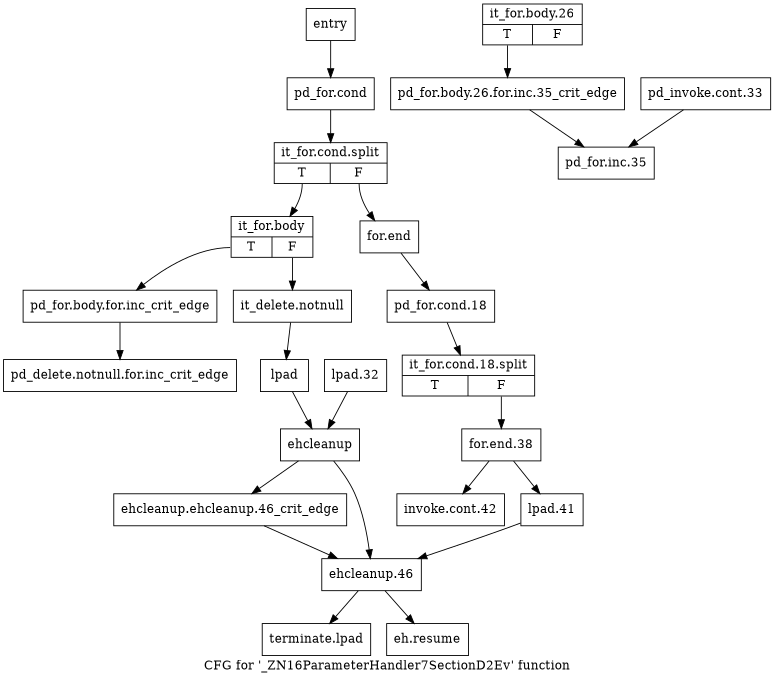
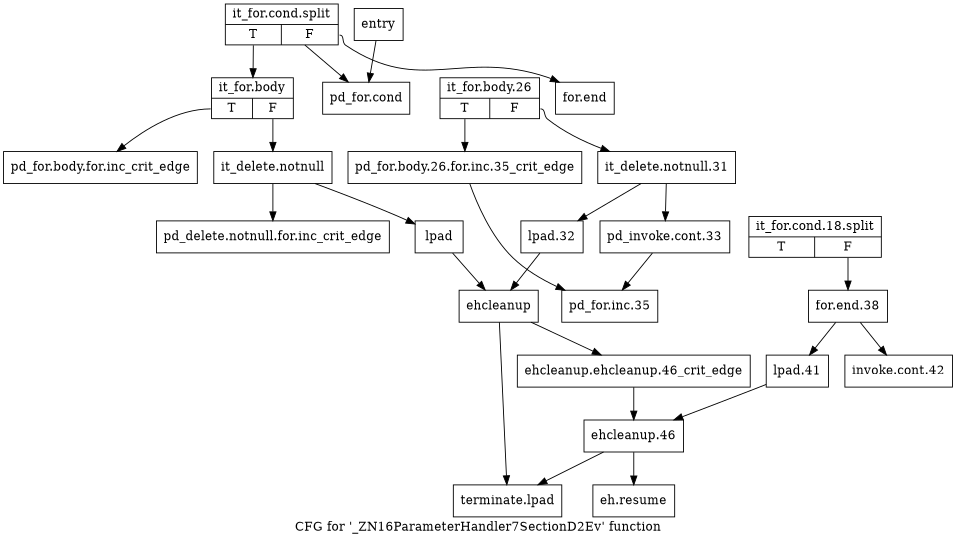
(331, 122) -> (323, 61)
none -> (667, 168)
(441, 306) -> none
(120, 336) -> (273, 198)
(358, 503) -> (503, 399)
